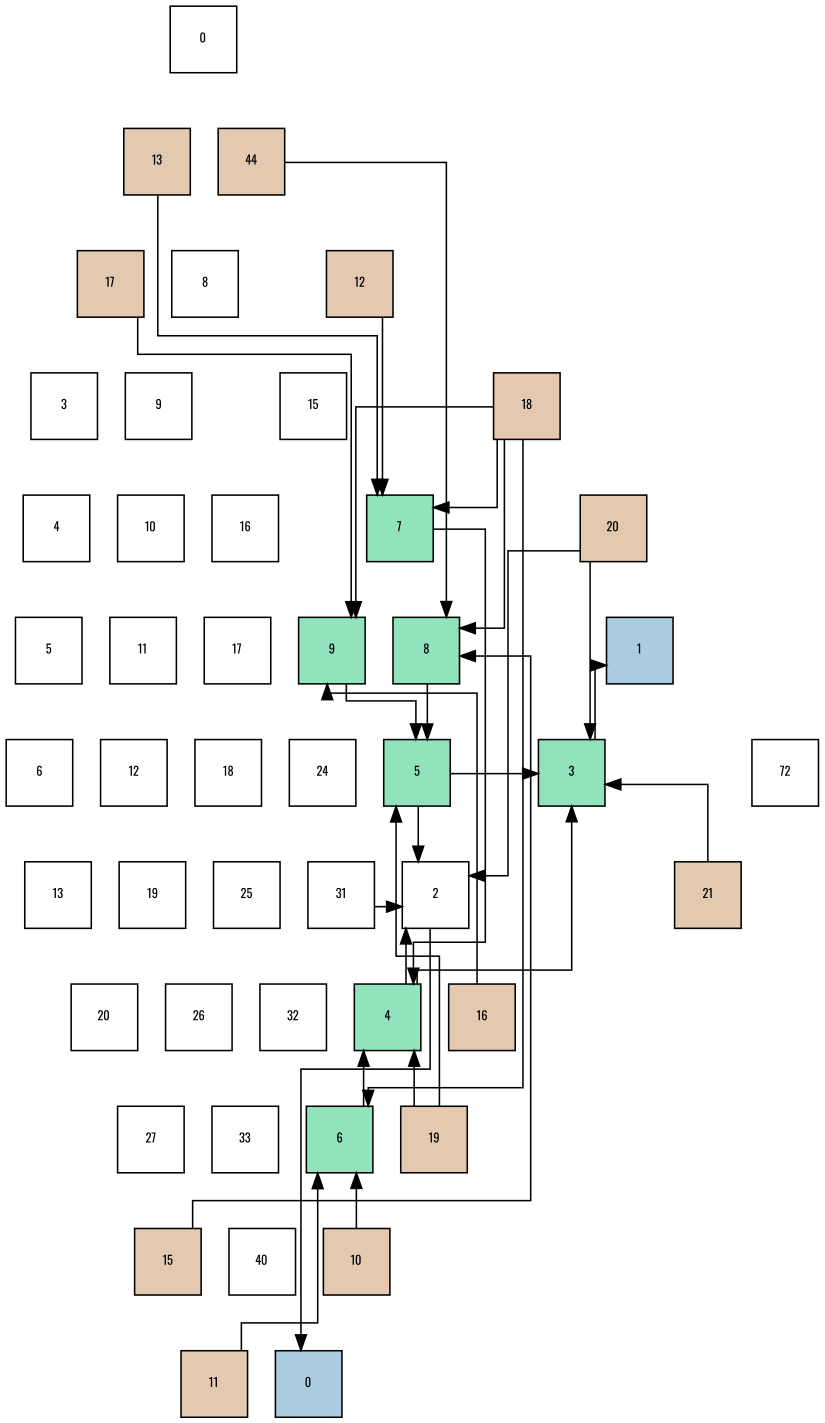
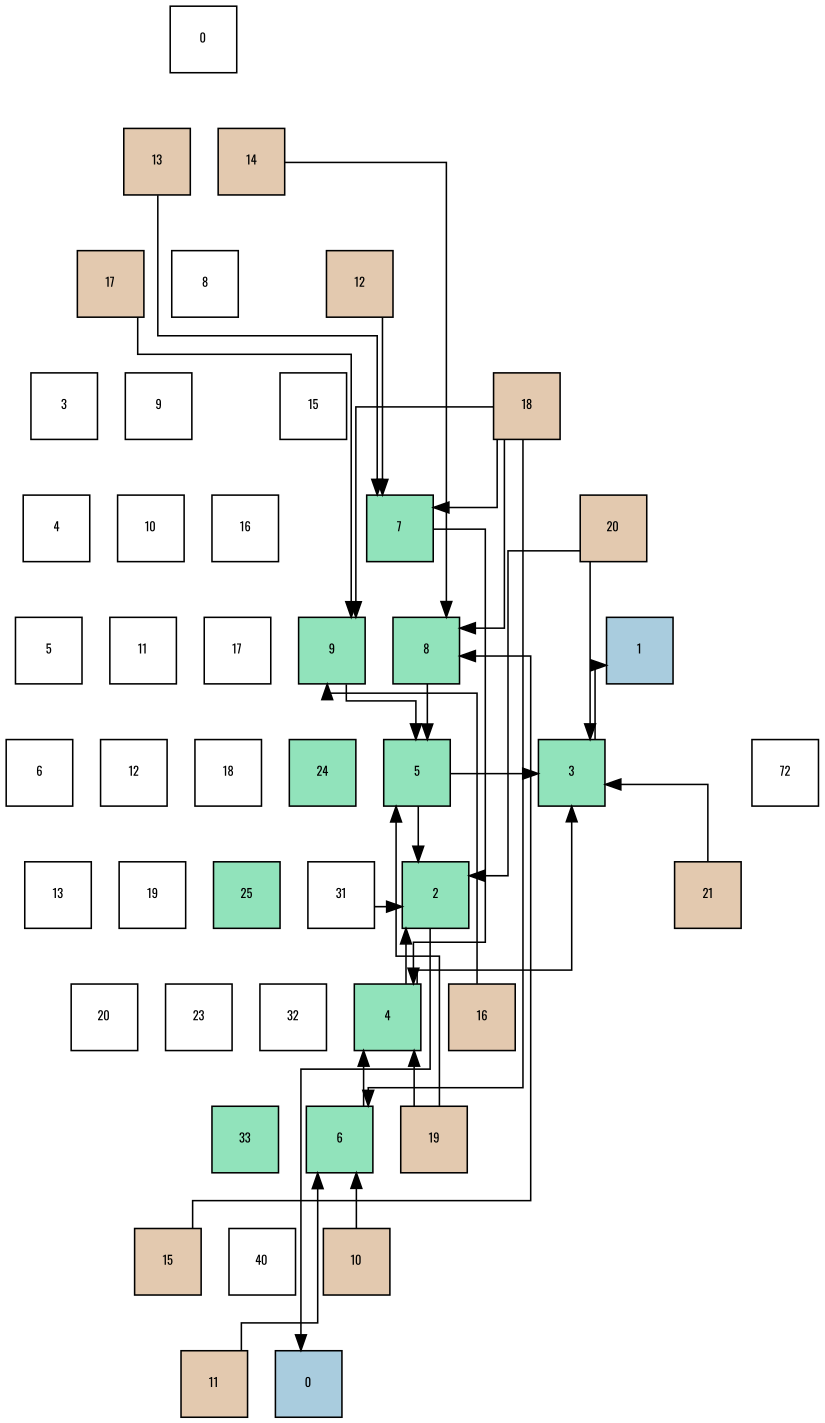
(251, 162) -> (251, 162)
(323, 773) -> (323, 773)
(247, 895) -> (247, 895)
(436, 895) -> (436, 895)
(199, 1017) -> (199, 1017)
(151, 1140) -> none
(245, 1140) -> (245, 1140)
